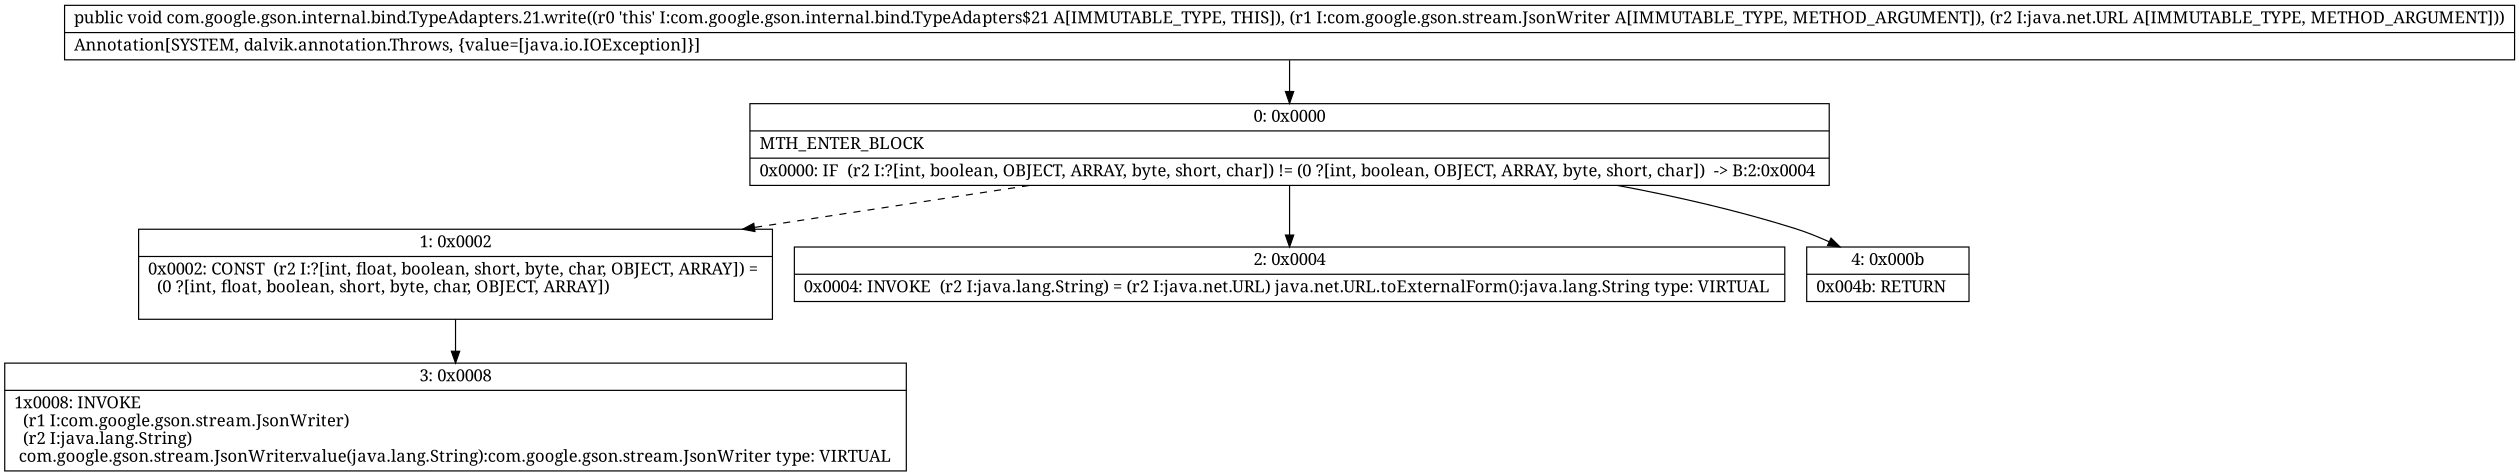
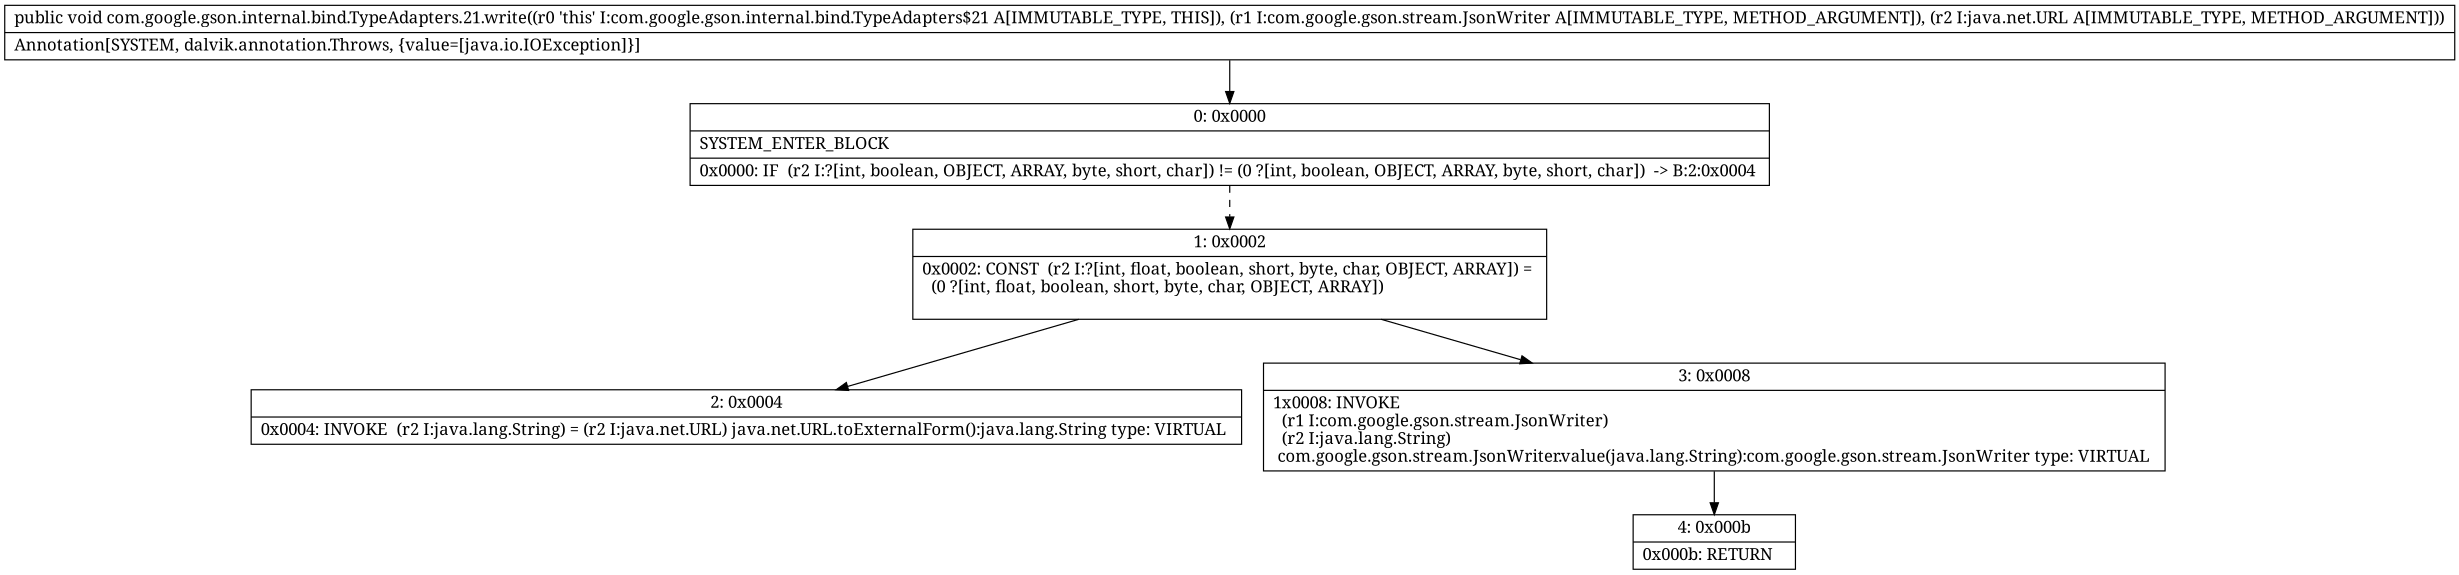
(842, 144) -> (794, 144)
(1725, 209) -> (1714, 487)
(1290, 210) -> (963, 353)
(1888, 287) -> (1714, 555)
